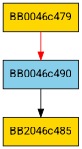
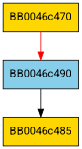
(41, 17) -> (41, 17)
(41, 132) -> (41, 132)
